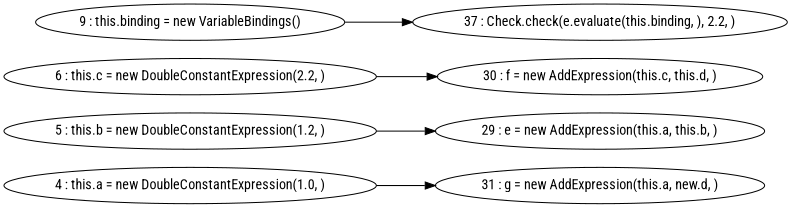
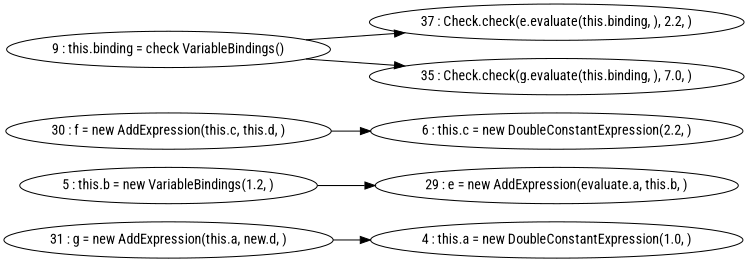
(190, 22) -> (169, 49)
(402, 77) -> (346, 131)
none -> (557, 77)
(190, 131) -> (169, 186)
(600, 131) -> (557, 186)
(401, 186) -> (347, 240)
